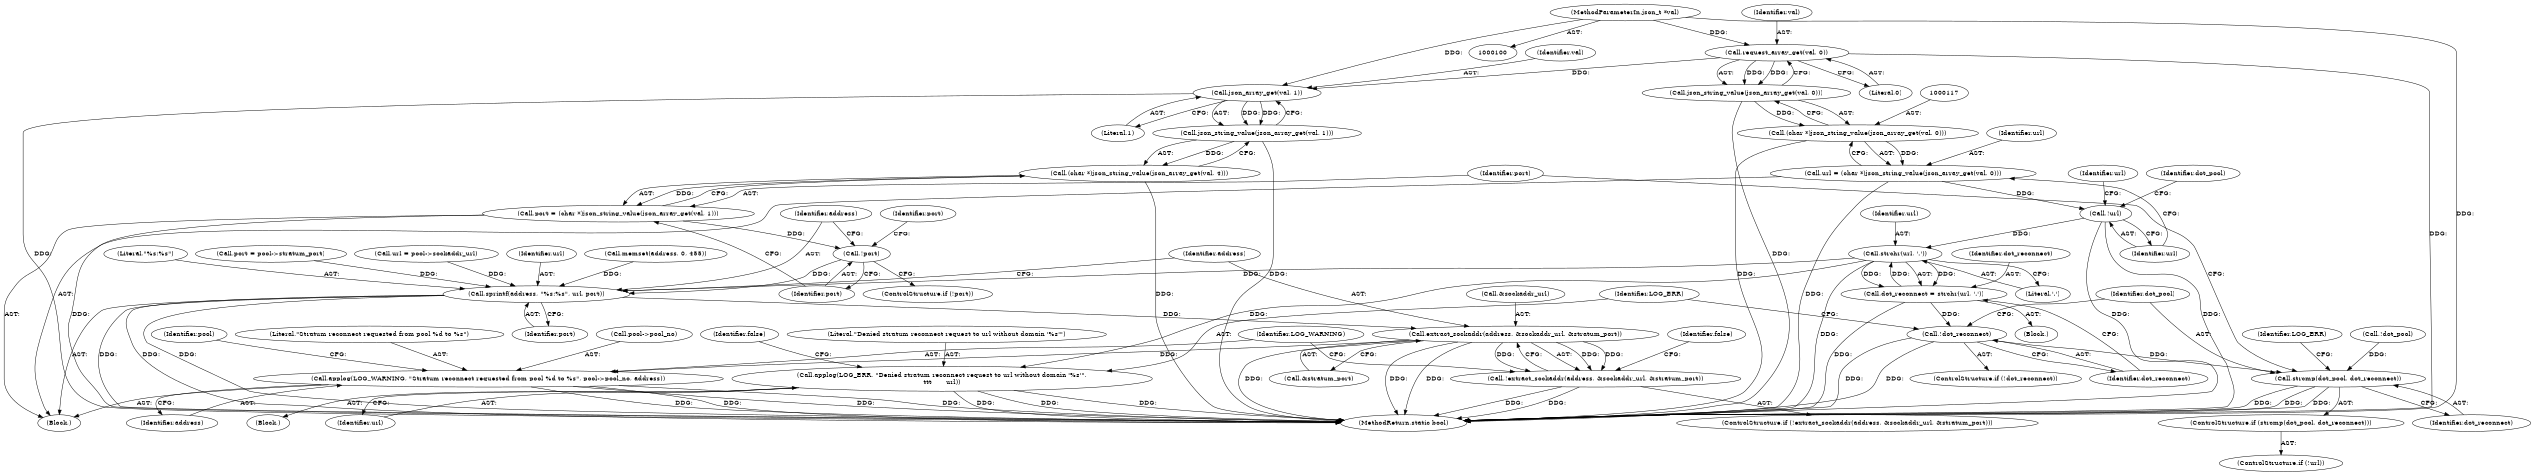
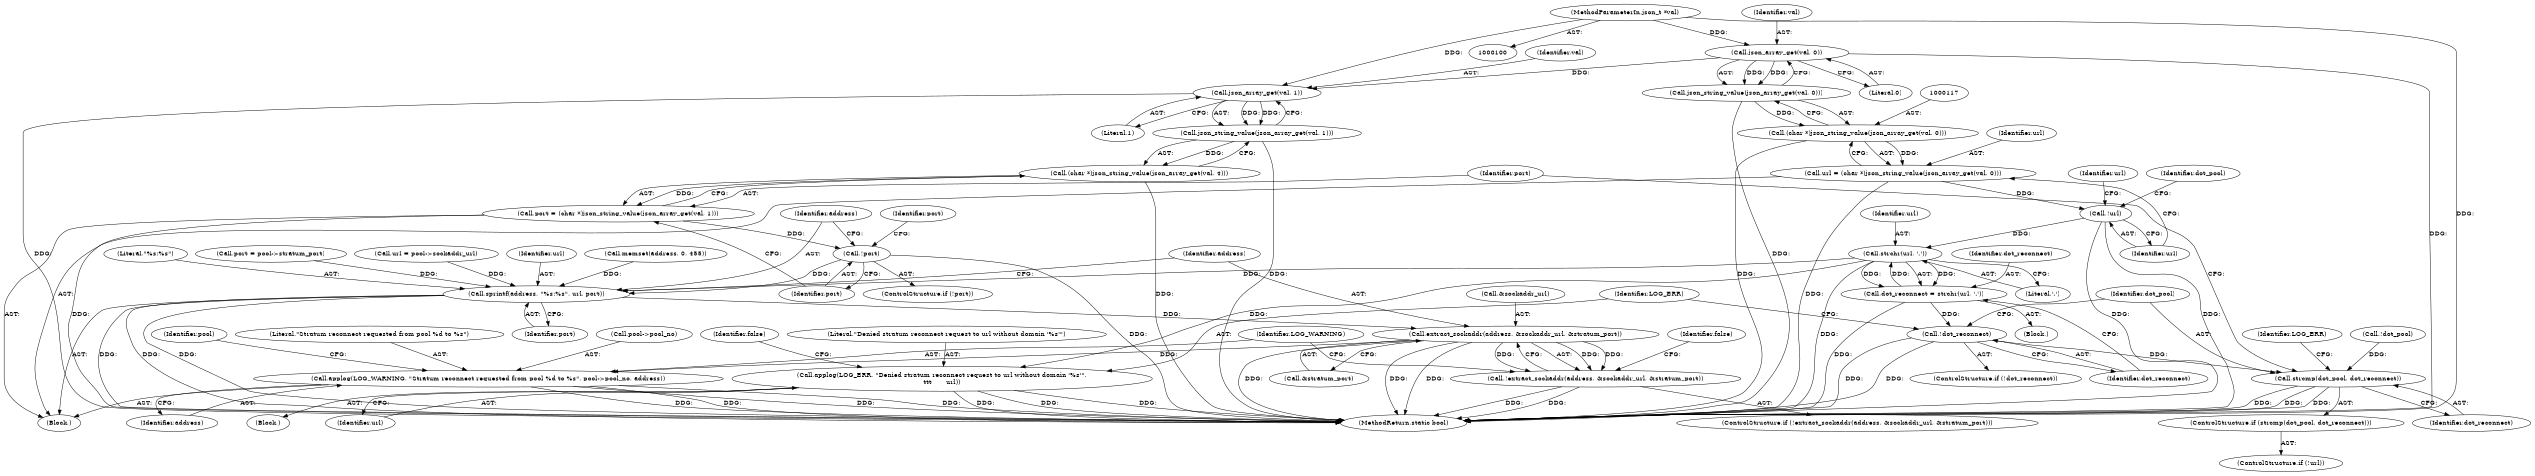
(1777, 53) -> (1777, 53)
(908, 274) -> (908, 274)
none -> (1121, 335)
